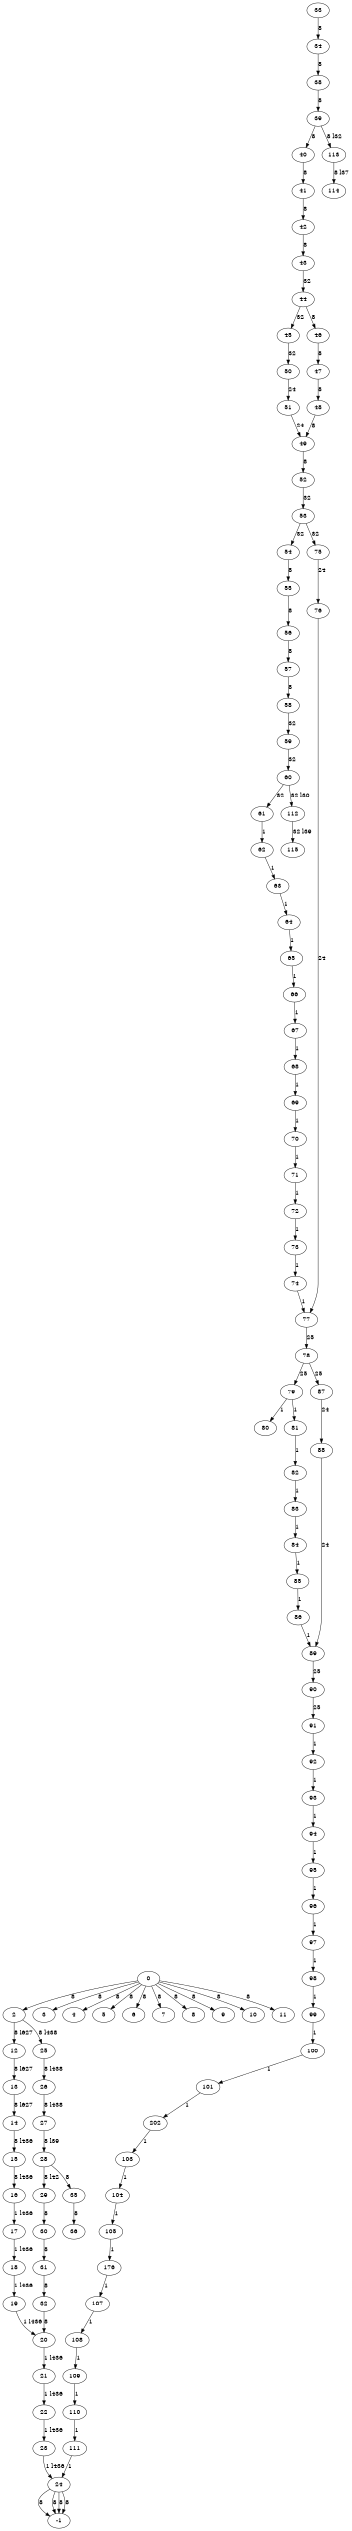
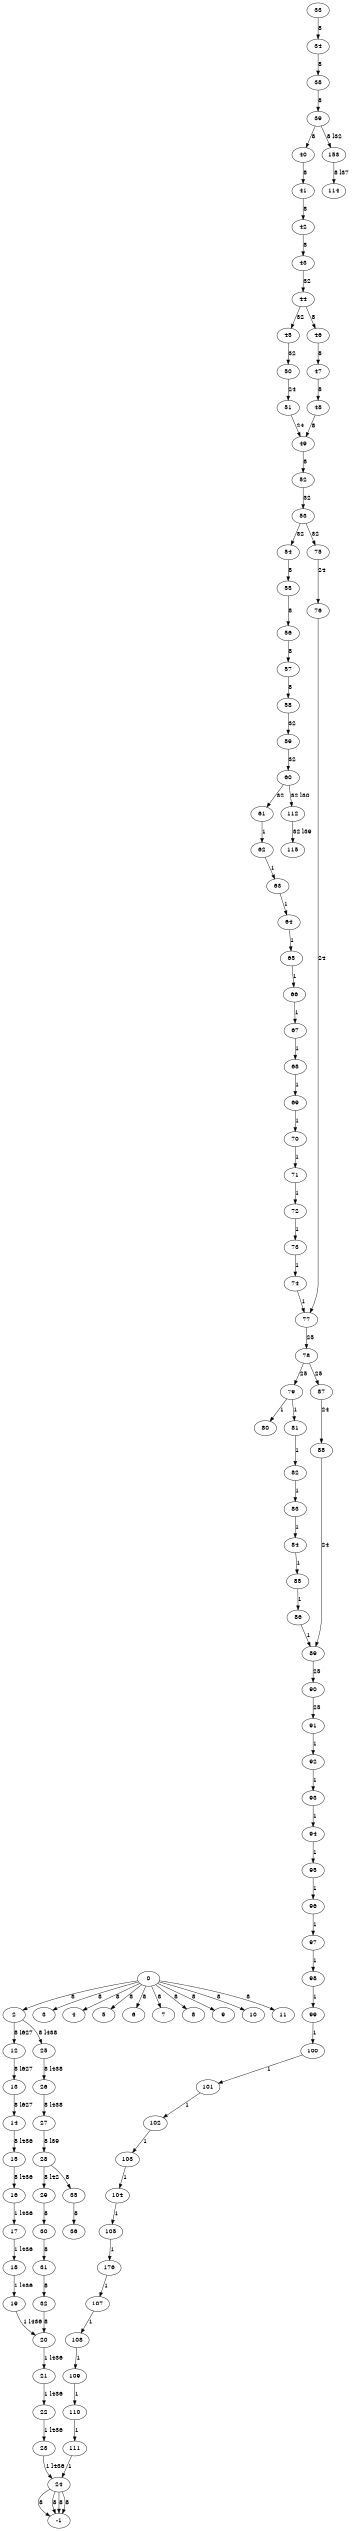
(334, 155) -> (334, 155)
(155, 2123) -> (155, 2123)
